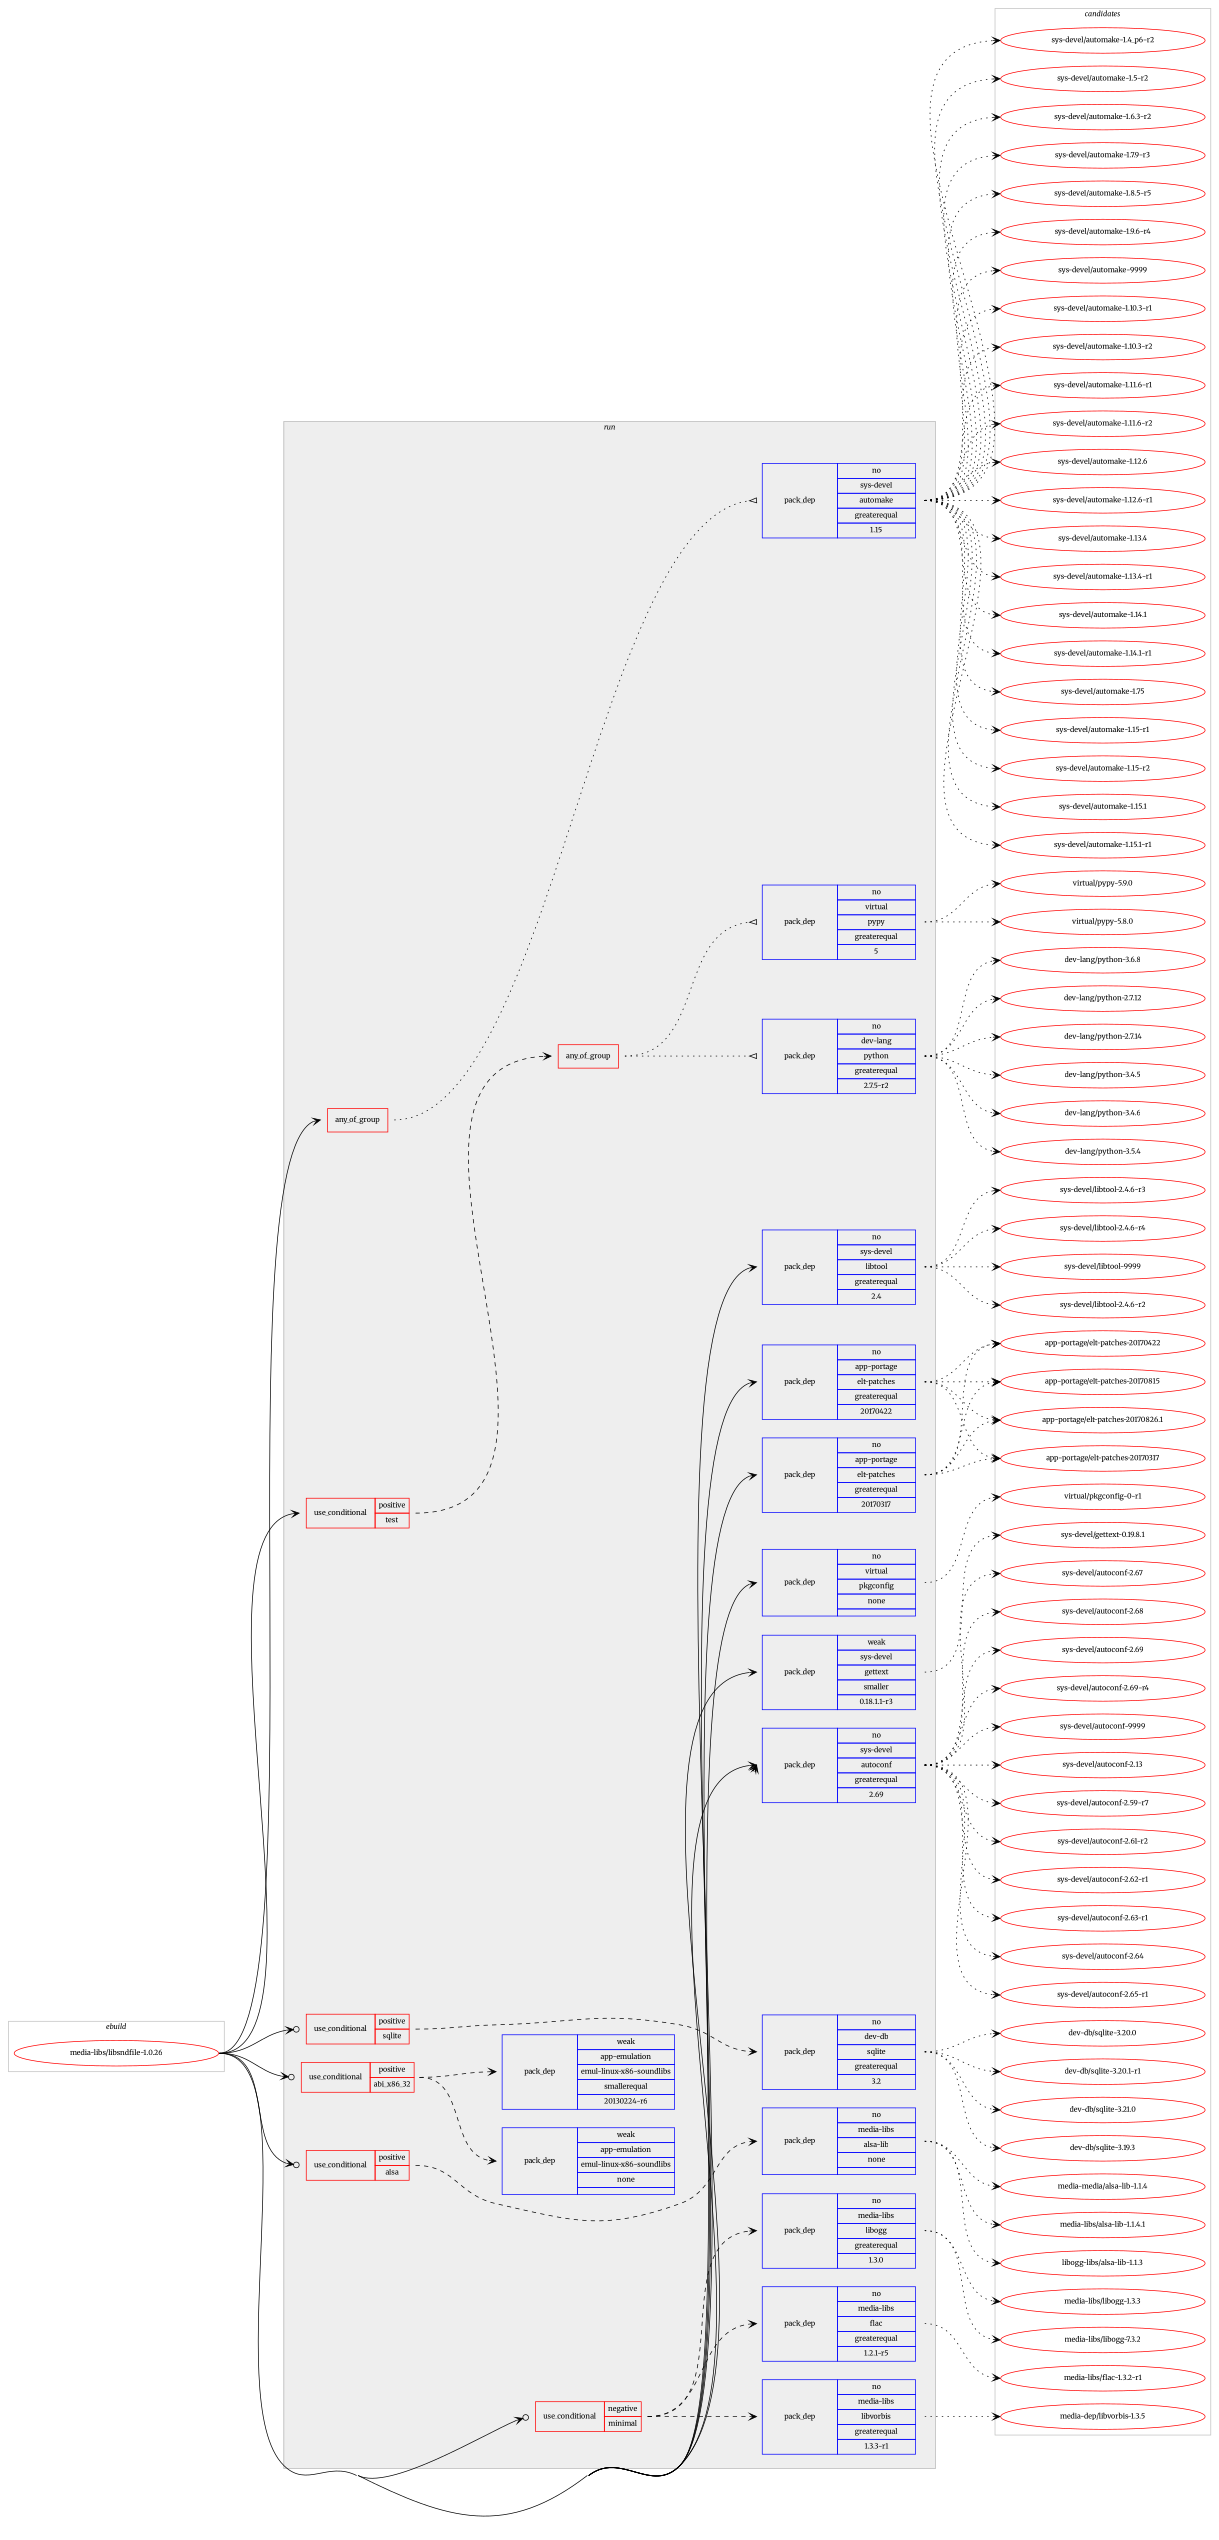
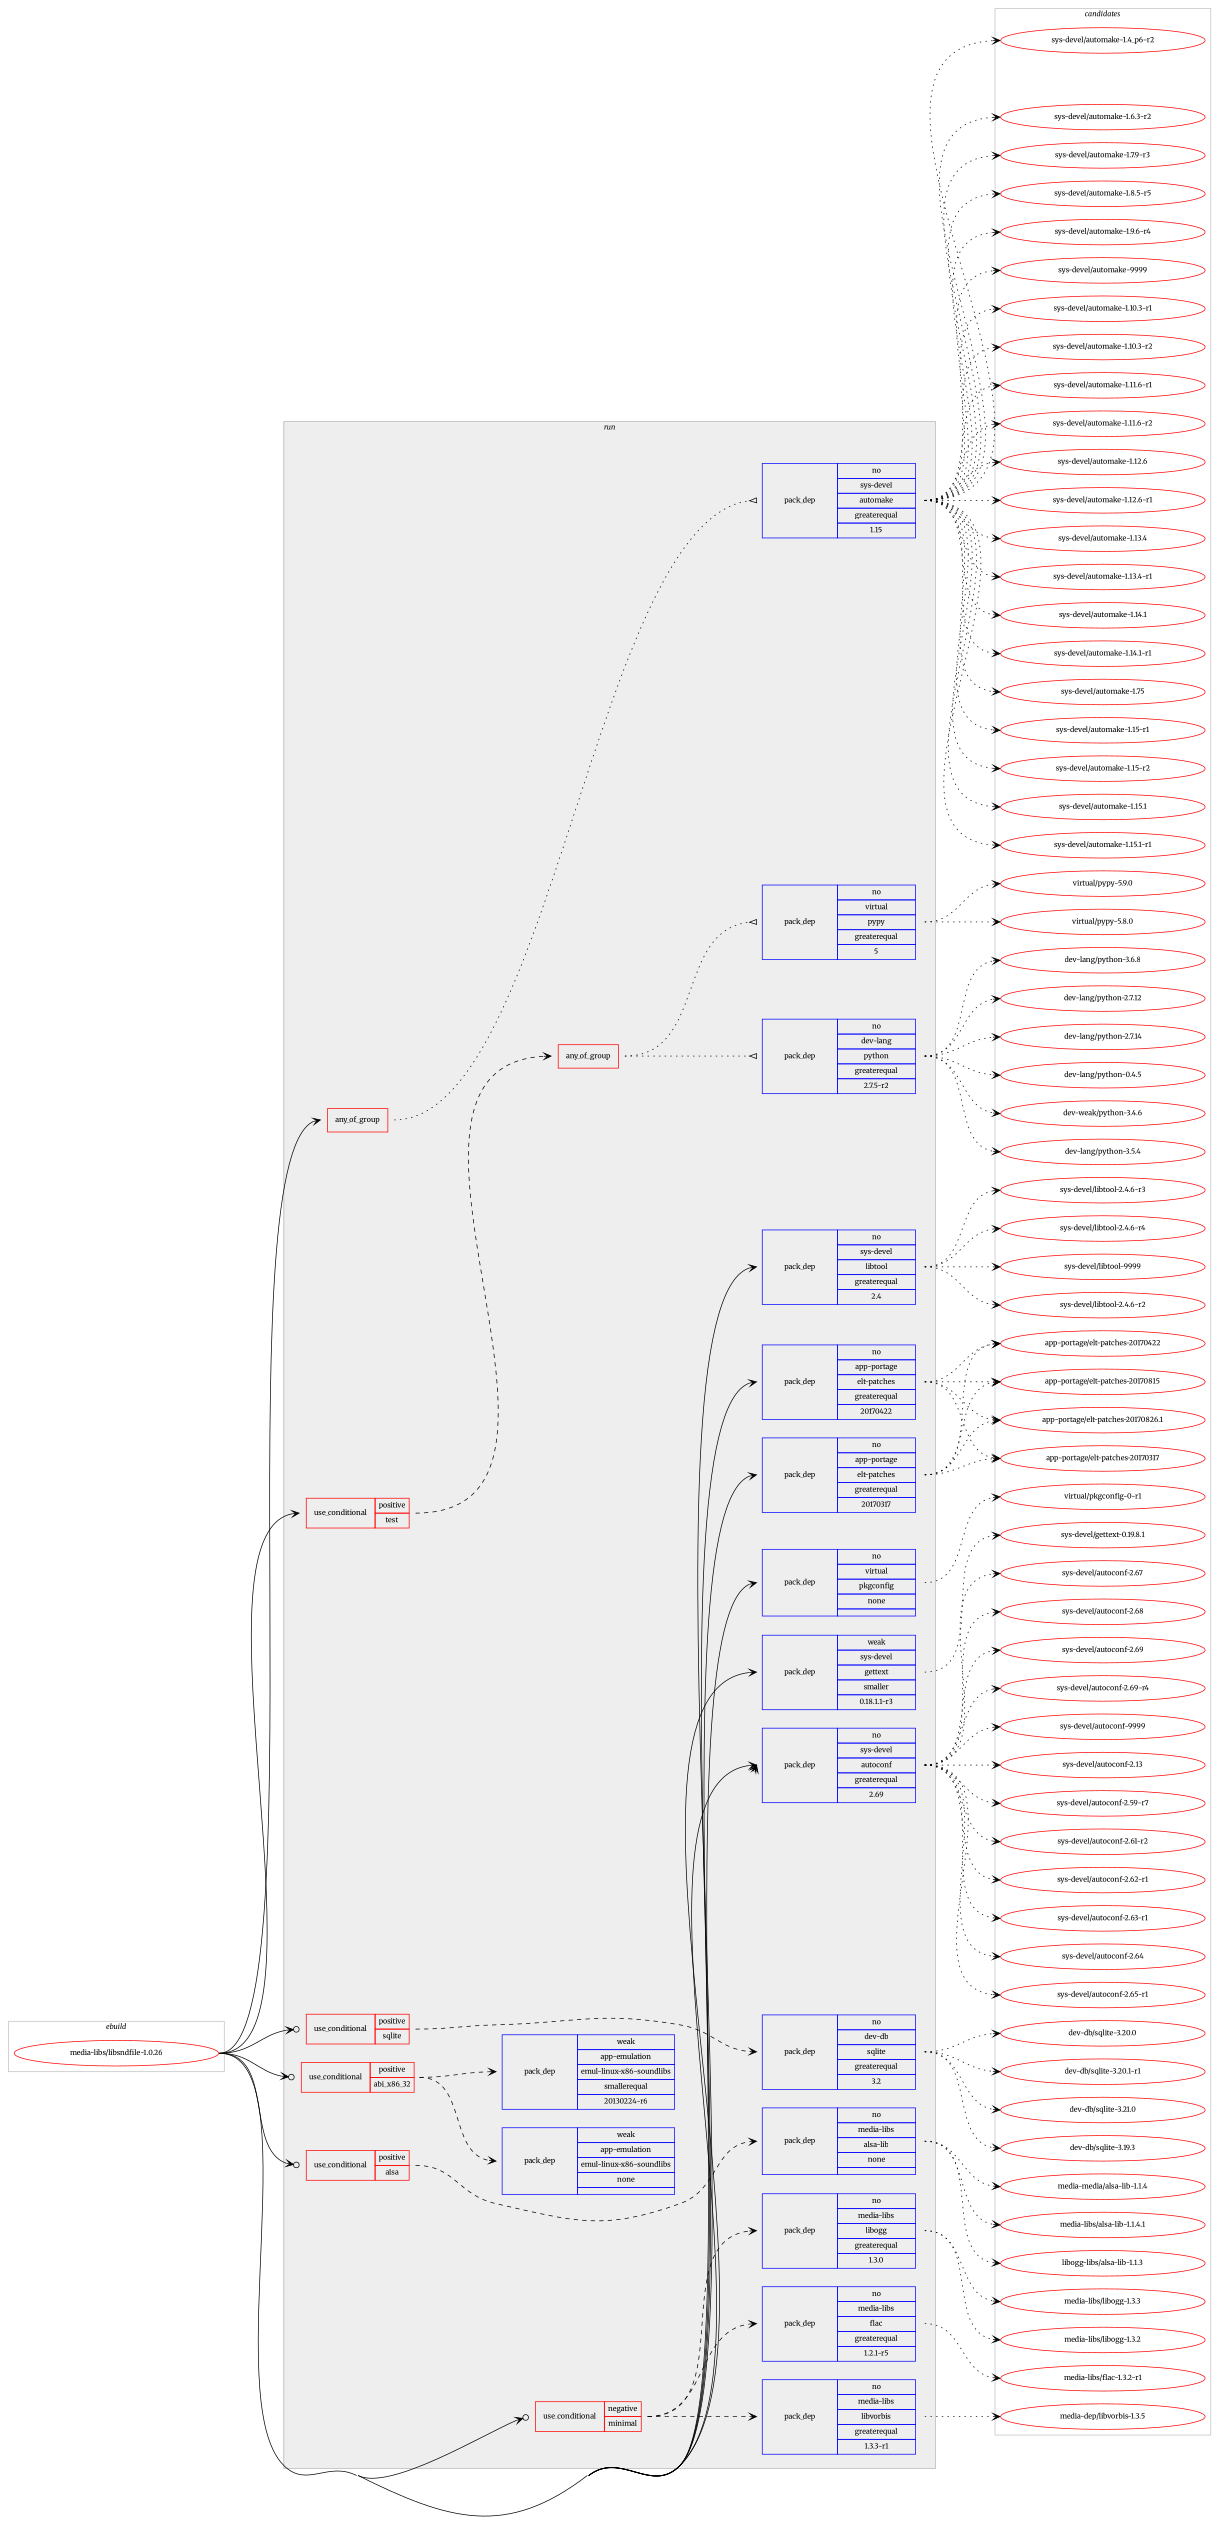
(1103, 79) -> none
(1103, 1075) -> (1103, 1075)
(1103, 1114) -> (1103, 1114)
(1103, 2340) -> (1103, 2340)
